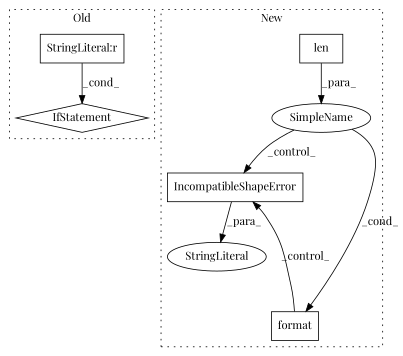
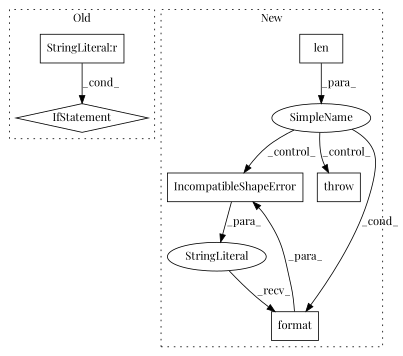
none -> (339, 187)
(306, 257) -> (306, 257)
none -> (248, 290)
